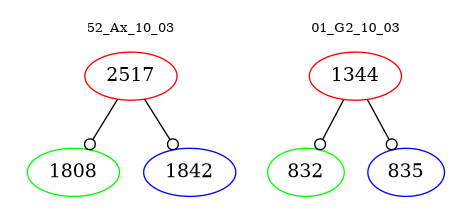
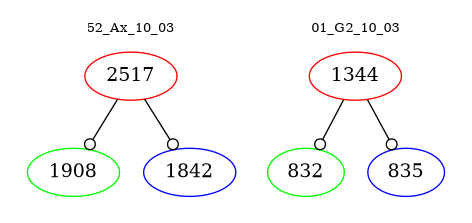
(73, 172) -> (73, 172)
